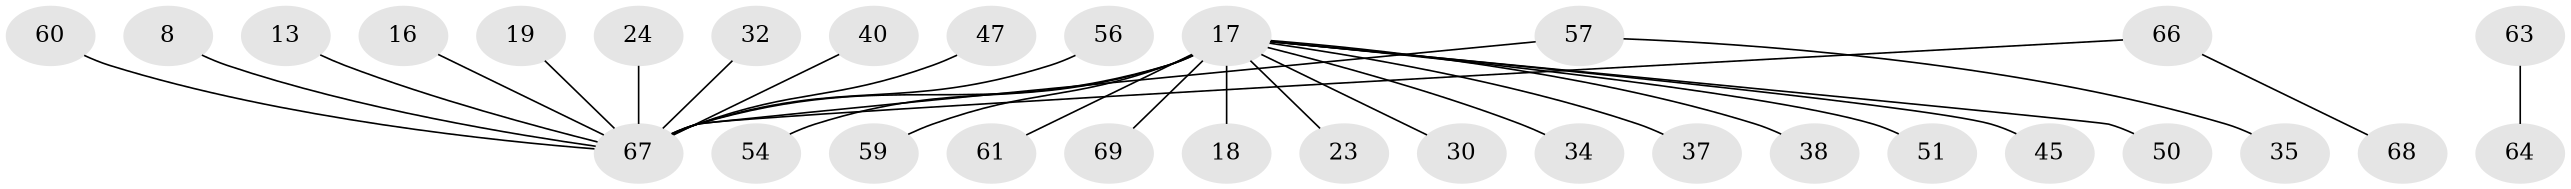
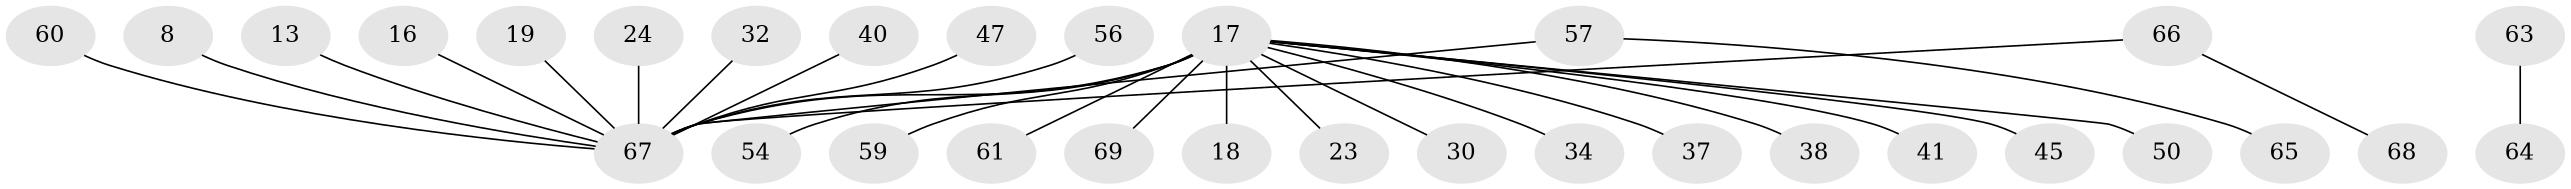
(1932, 154) -> (1932, 154)
(2285, 154) -> (2285, 154)
